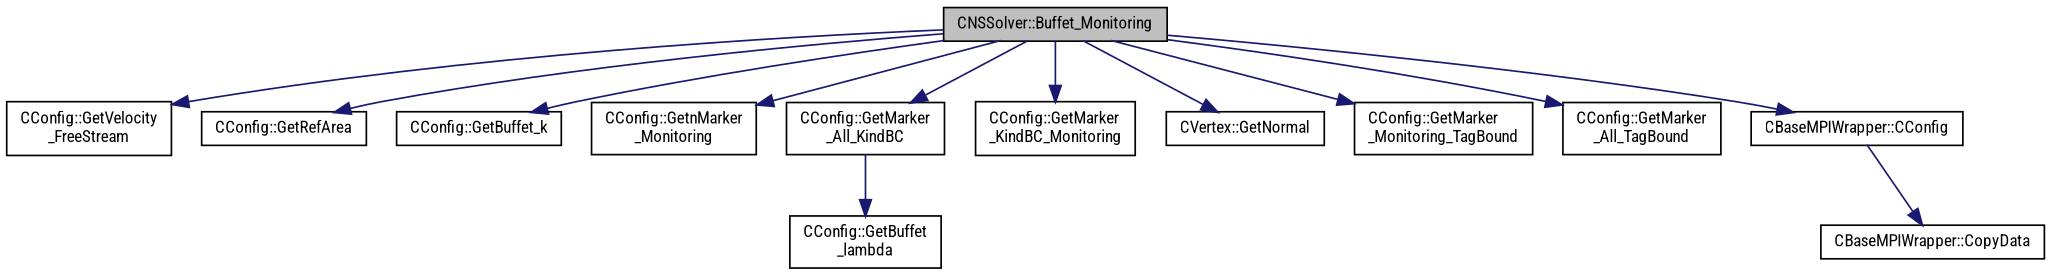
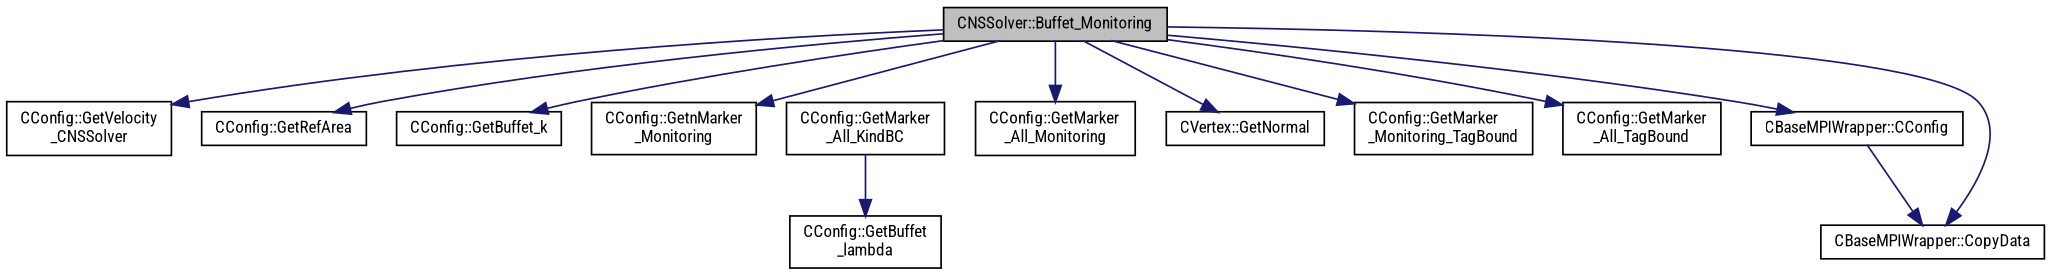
(977, 68) -> (1637, 43)
(89, 129) -> (89, 129)
(1055, 129) -> (1055, 129)
